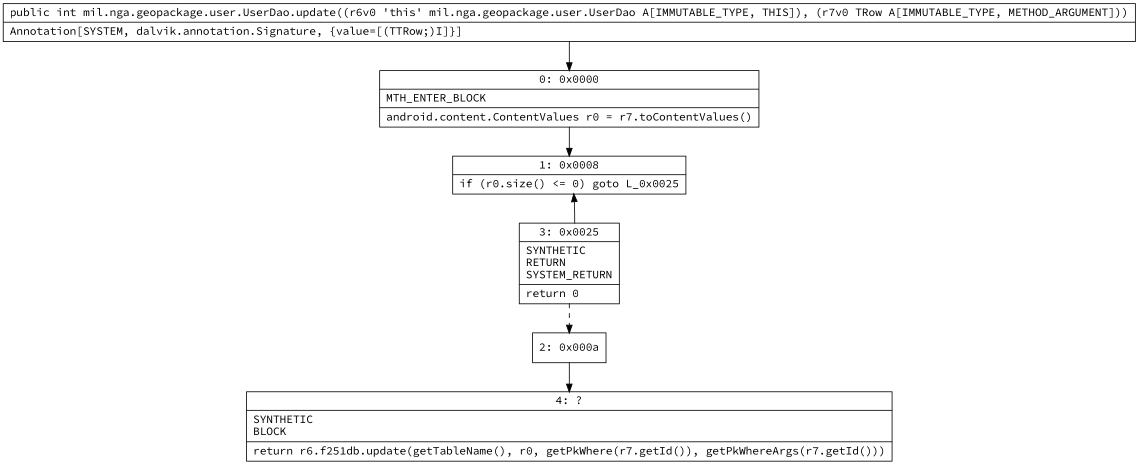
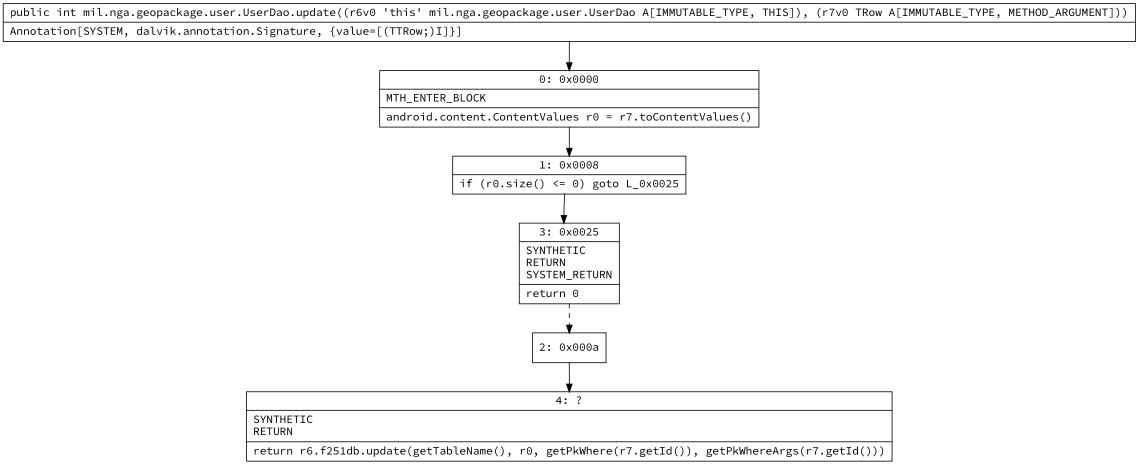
(575, 213) -> (564, 205)
(270, 432) -> (273, 432)
